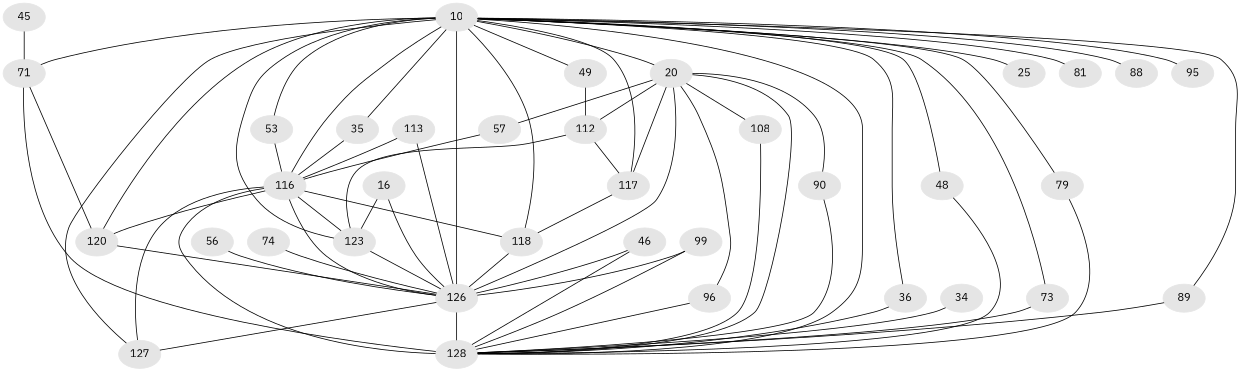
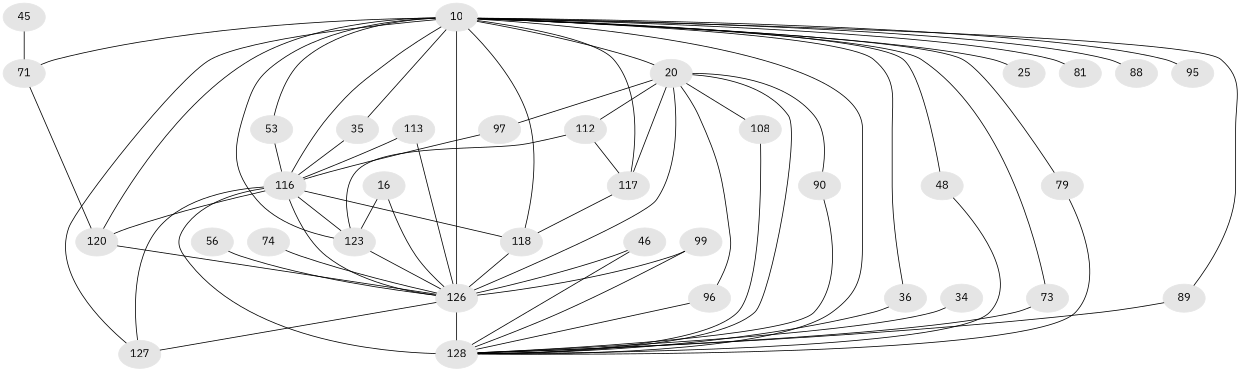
(585, 73) -> none
(500, 130) -> (500, 130)
(160, 301) -> none
